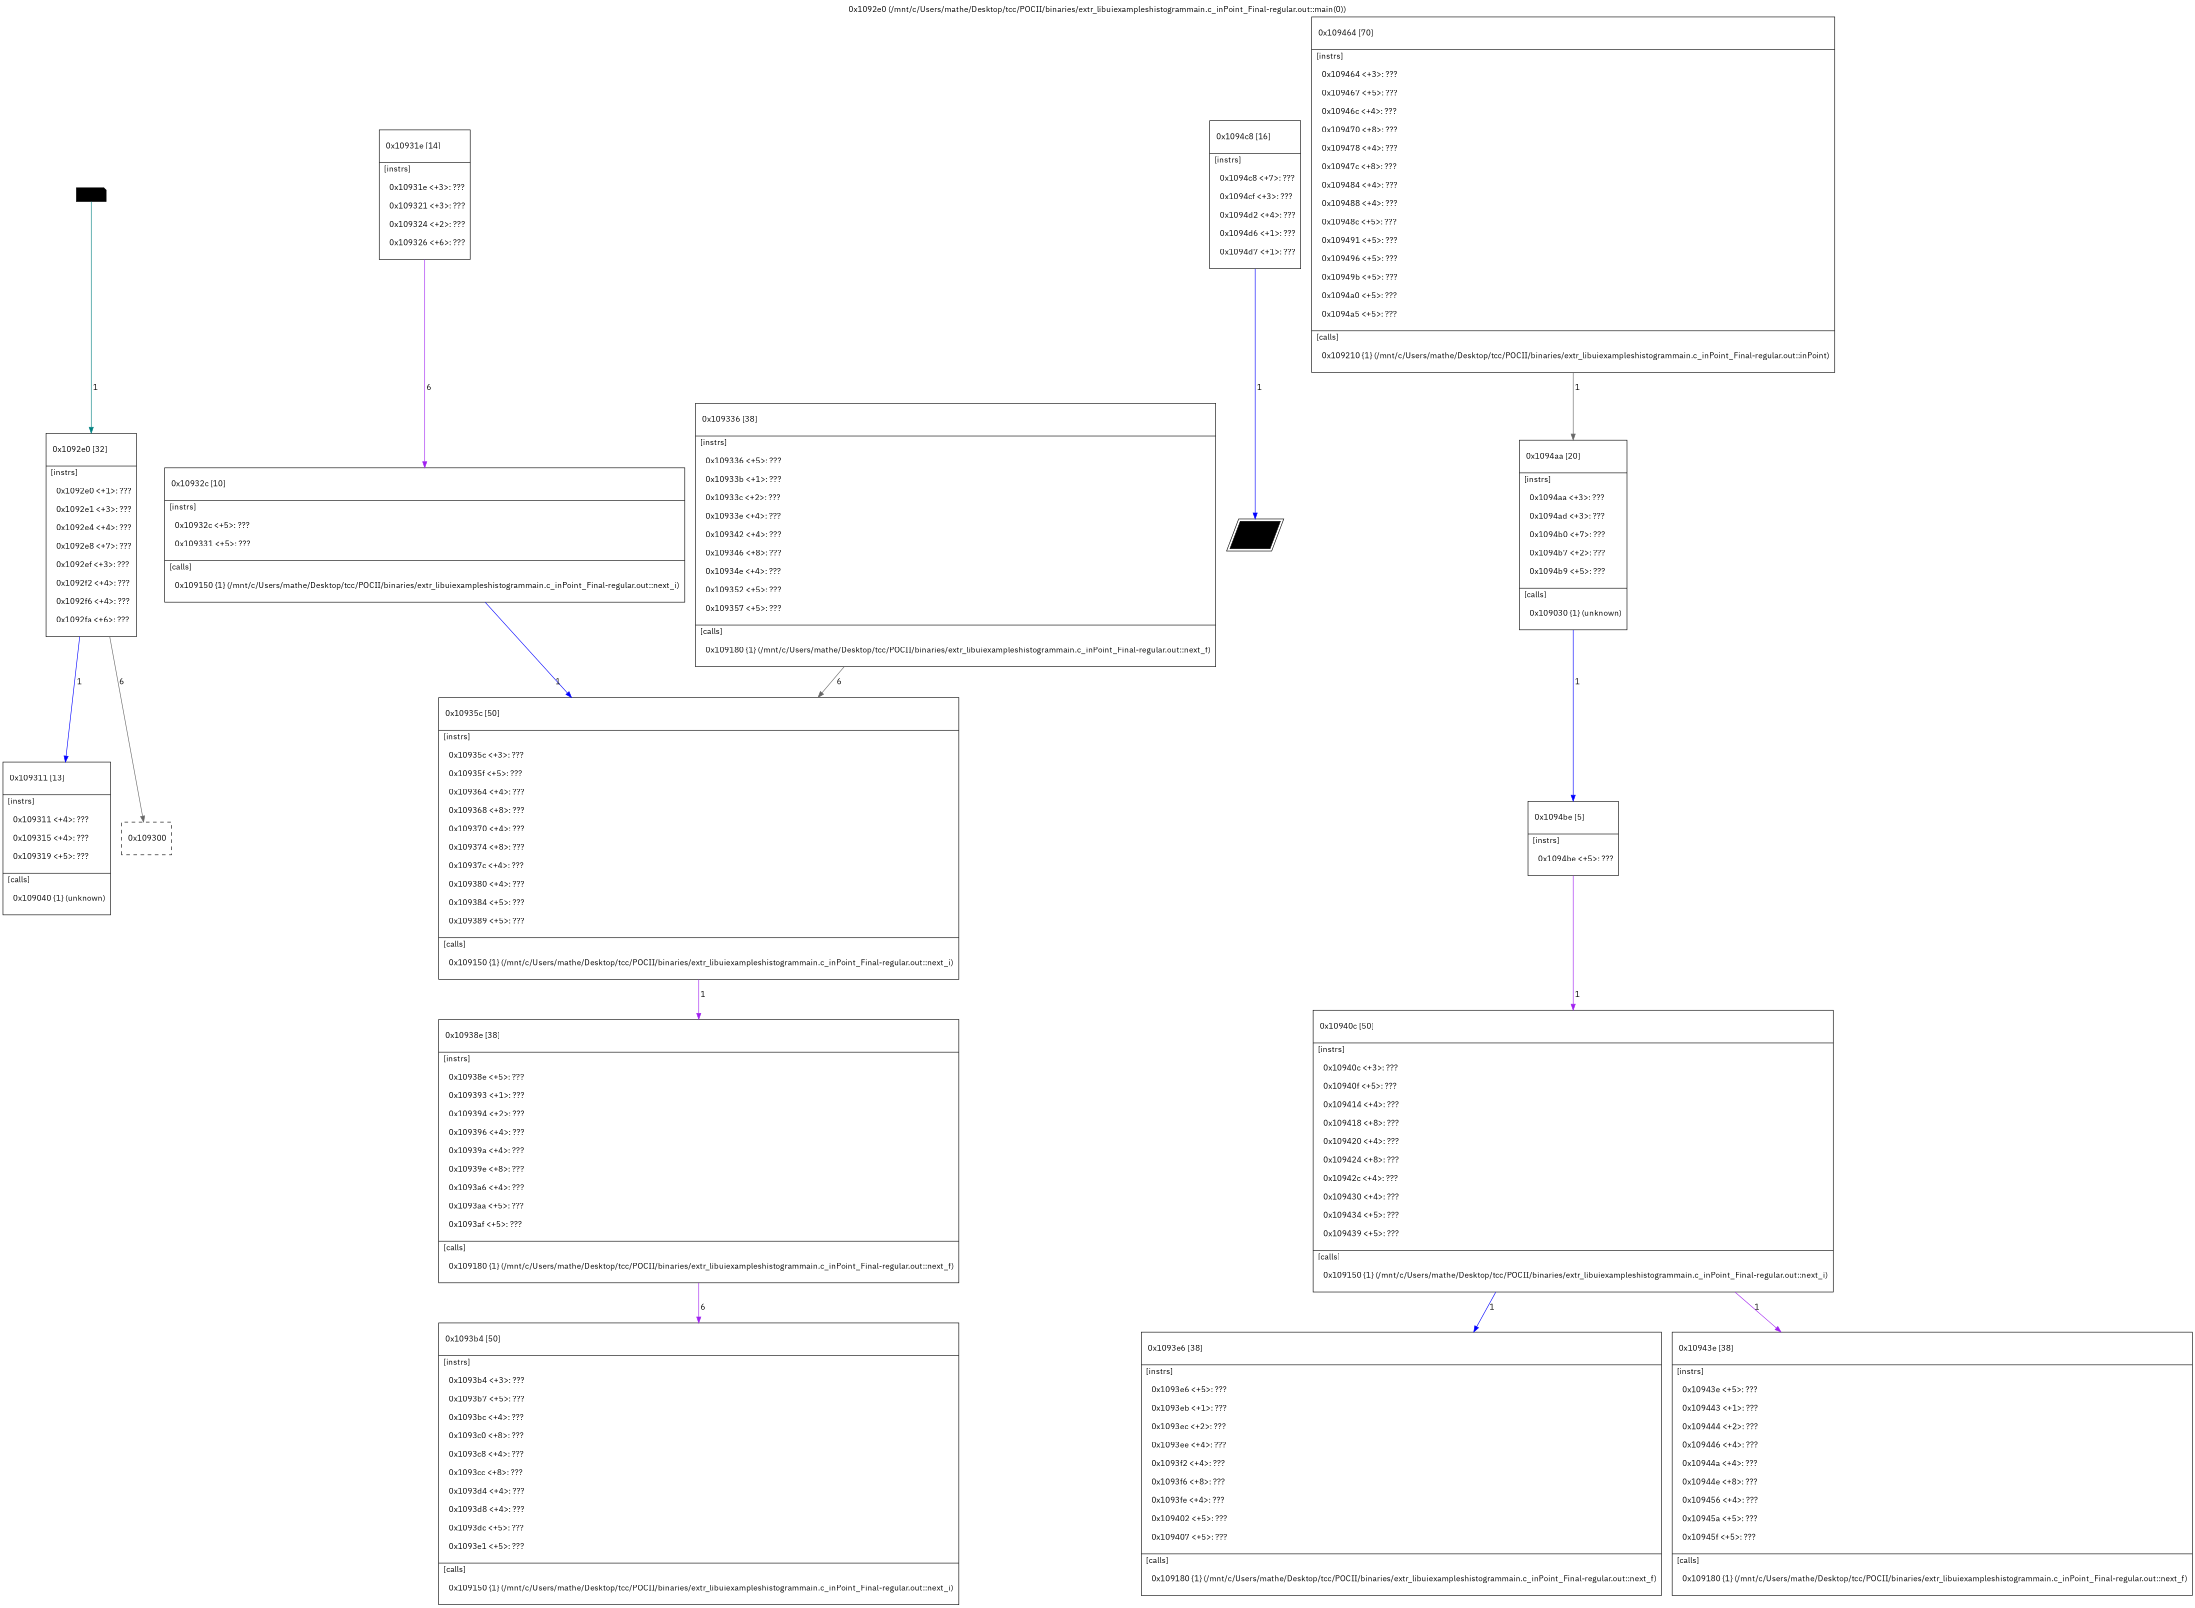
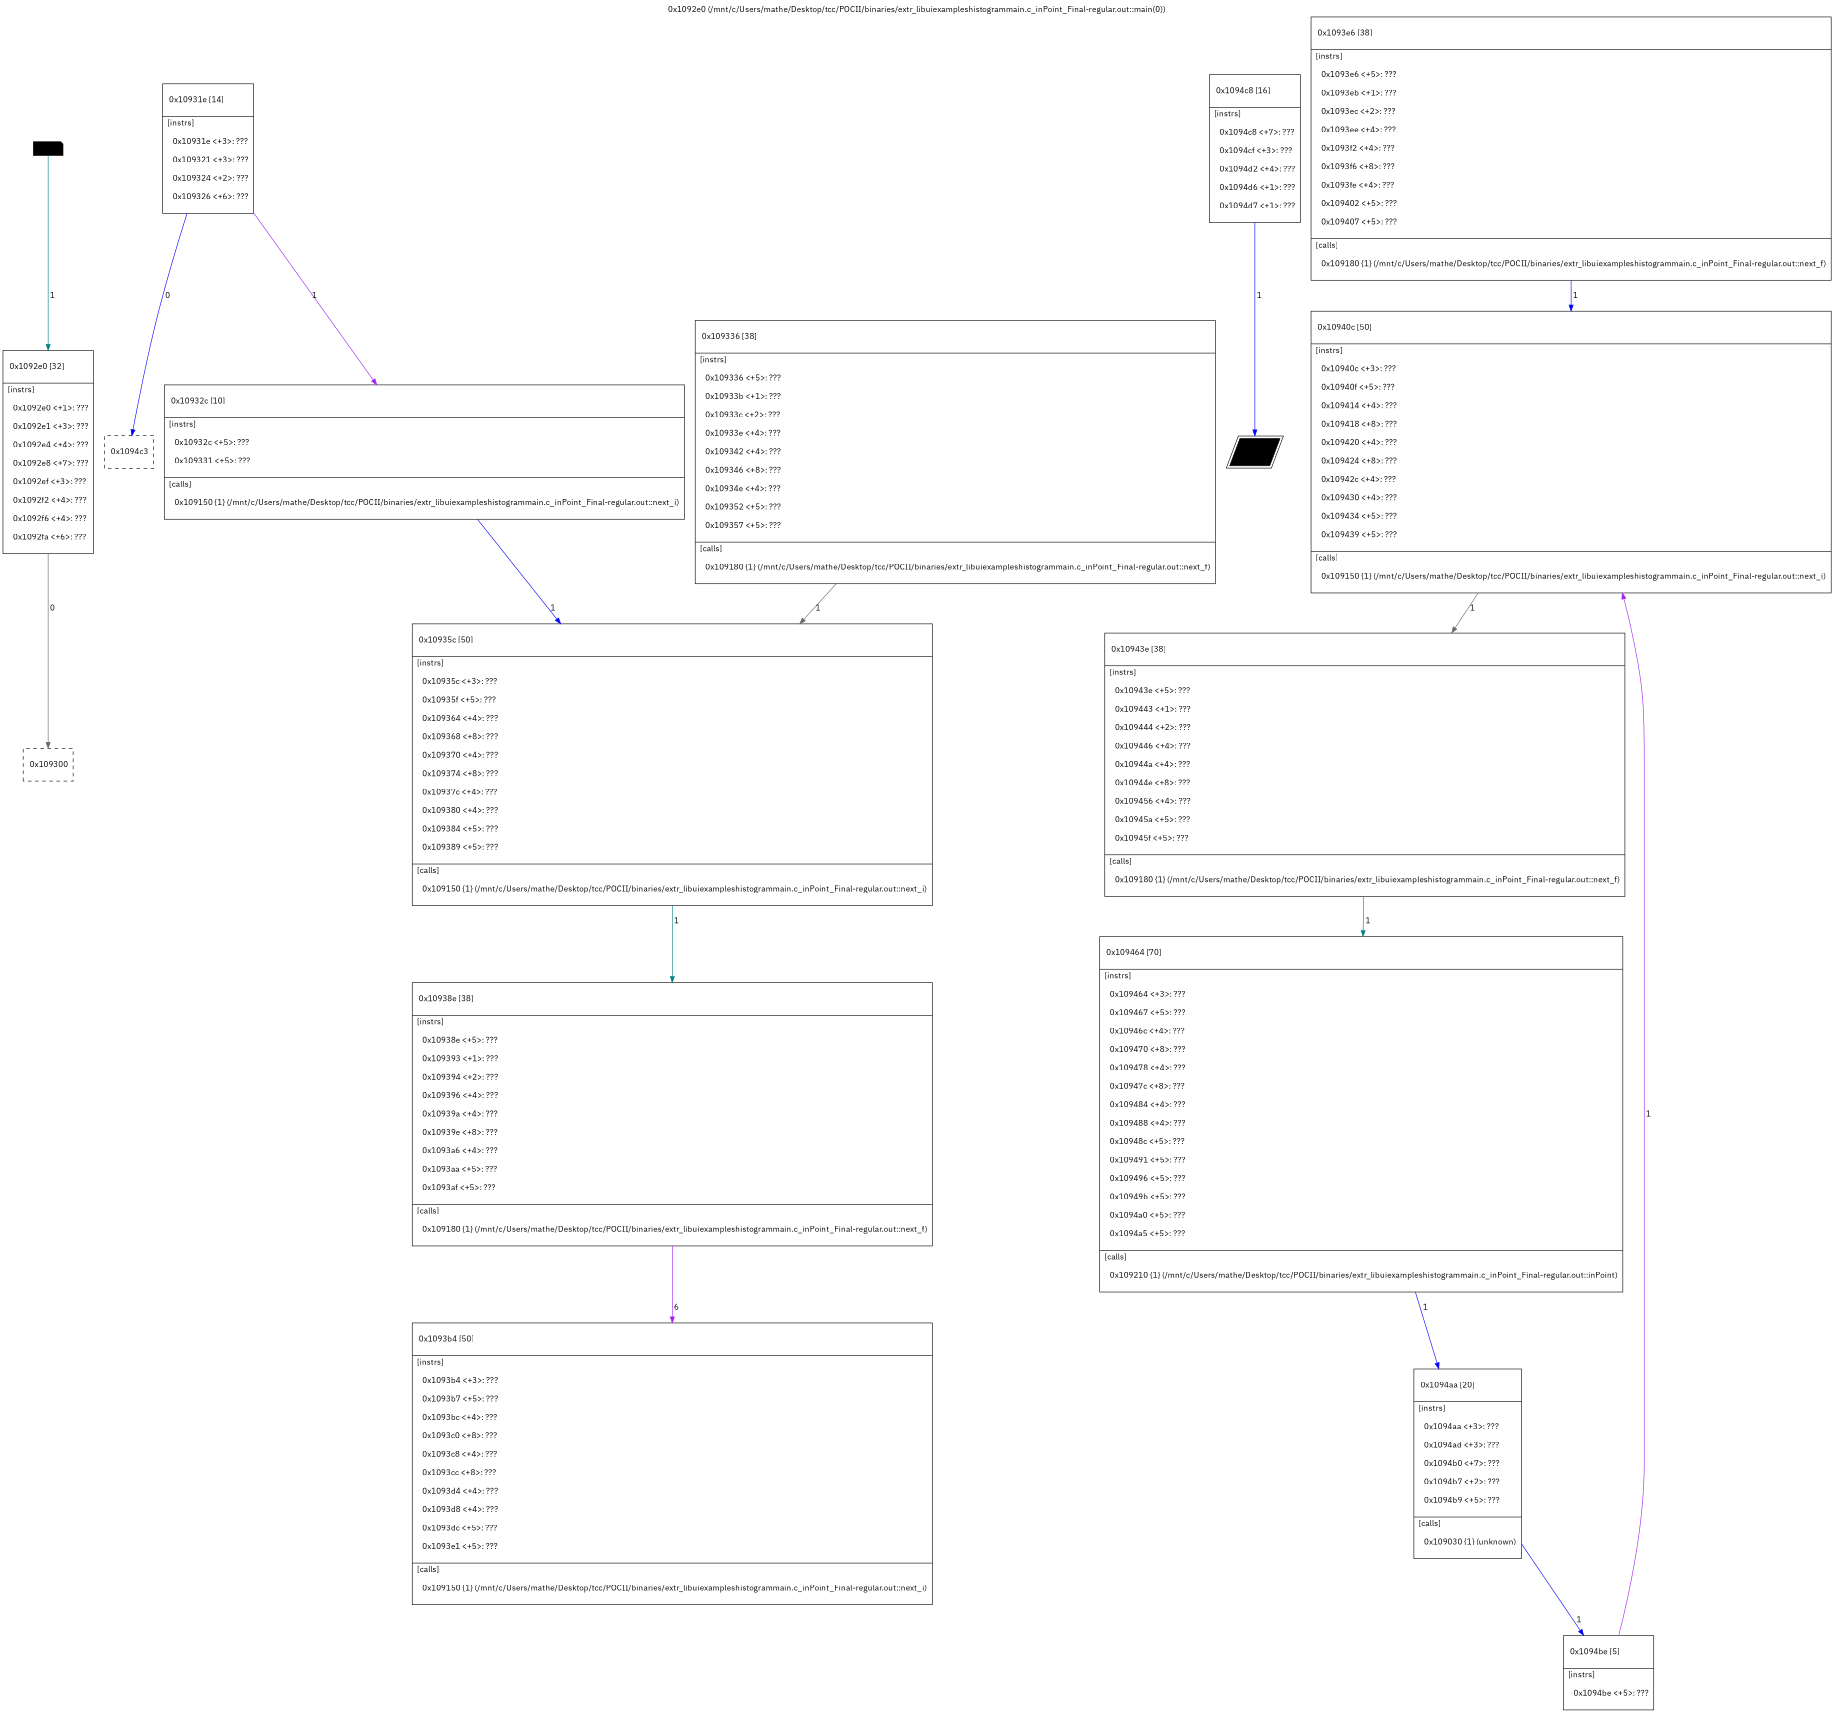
(428, 388) -> (314, 296)
(1573, 403) -> (1426, 1327)
none -> (129, 452)
(121, 682) -> (52, 608)
(838, 682) -> (817, 608)
(57, 838) -> none
none -> (1363, 914)
(699, 996) -> (672, 941)
(1486, 1309) -> (1571, 293)
(1756, 1310) -> (1467, 610)
